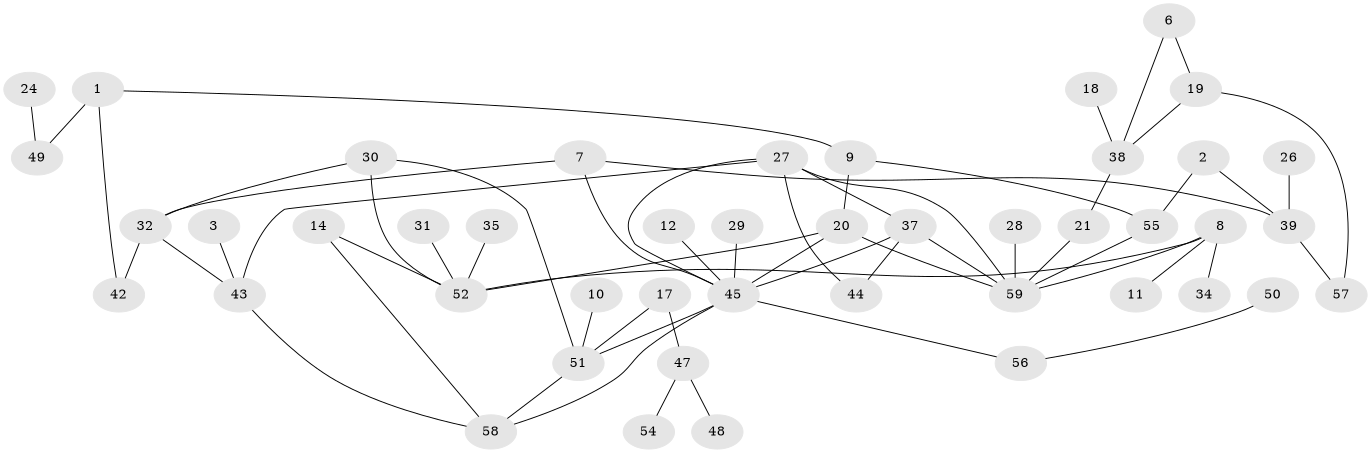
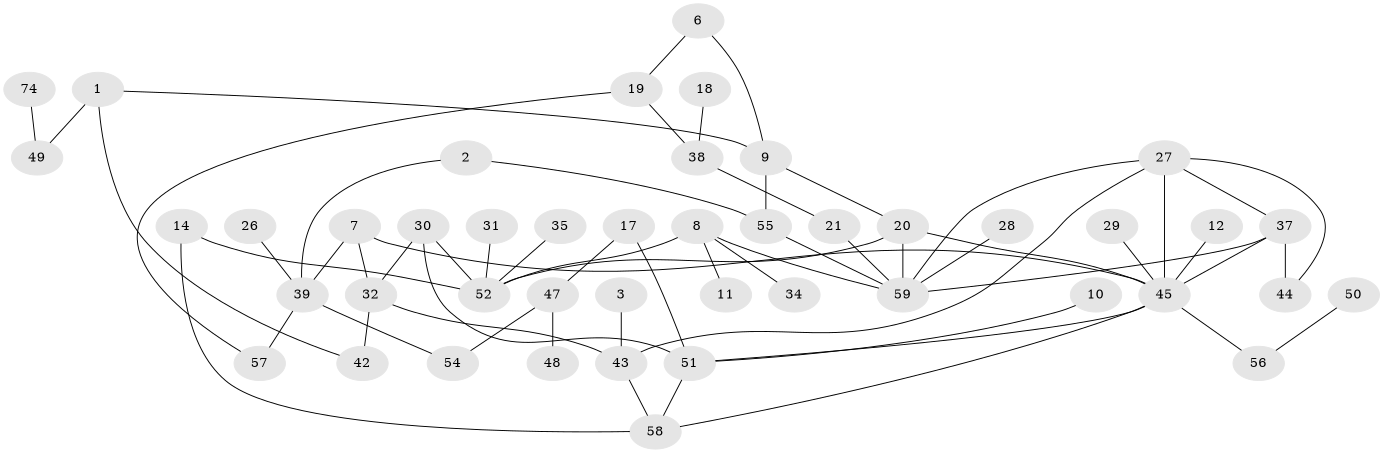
(29, 89) -> (29, 89)
(1144, 89) -> (745, 84)
none -> (377, 330)
